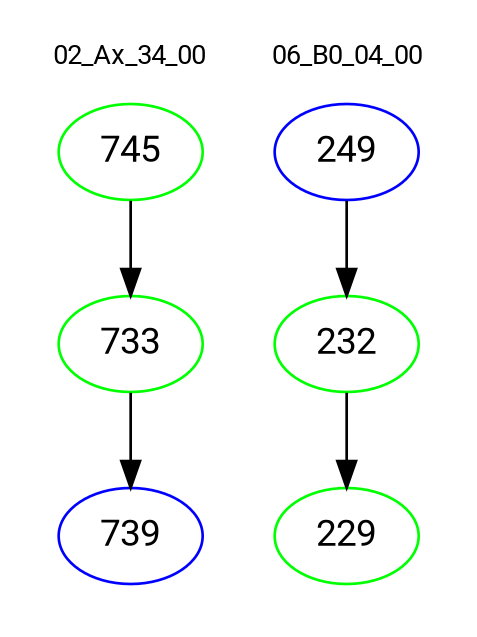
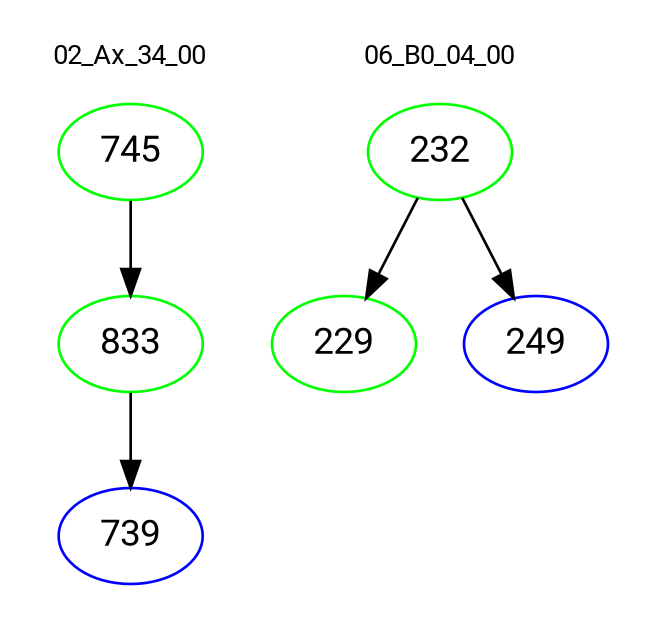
(347, 235) -> (482, 236)
(131, 344) -> (131, 344)
